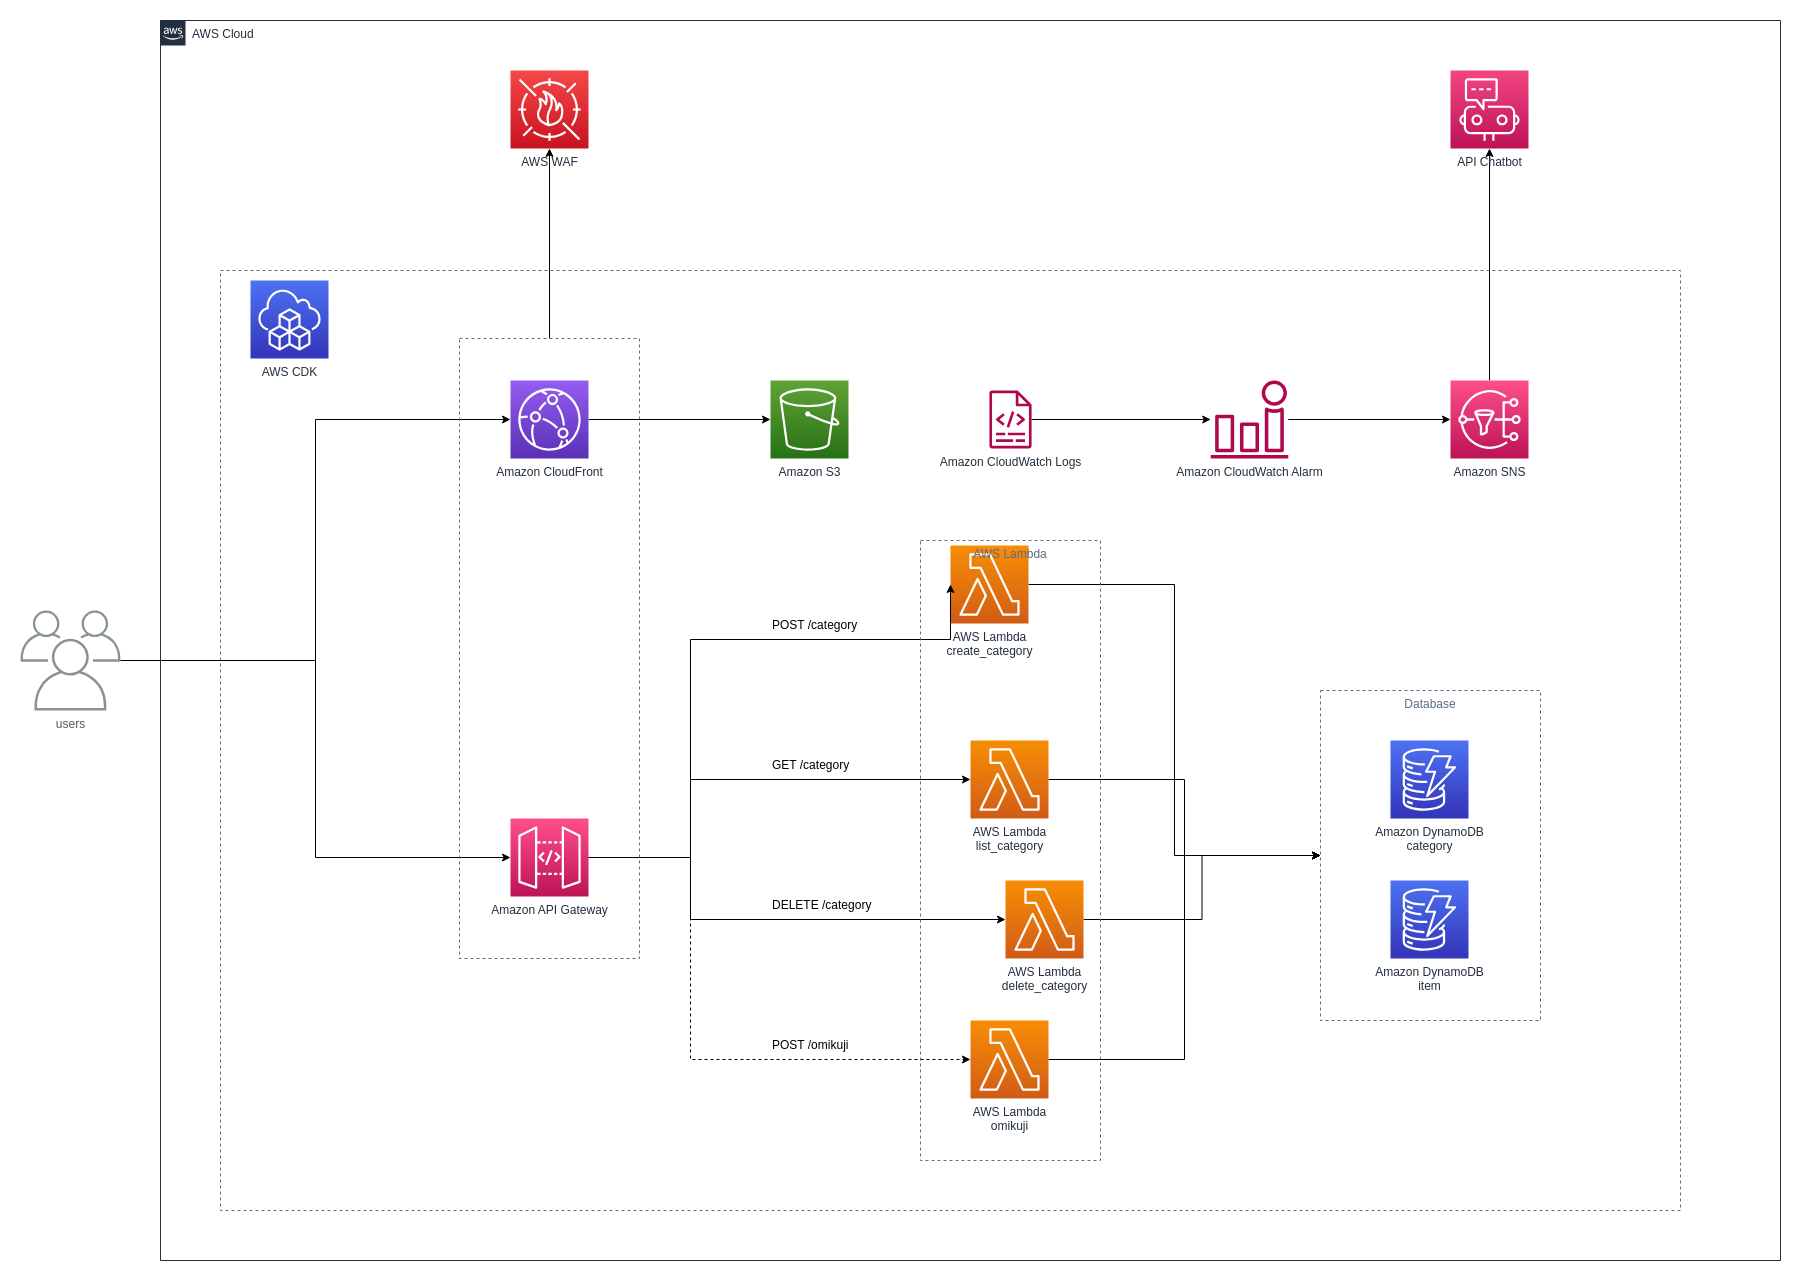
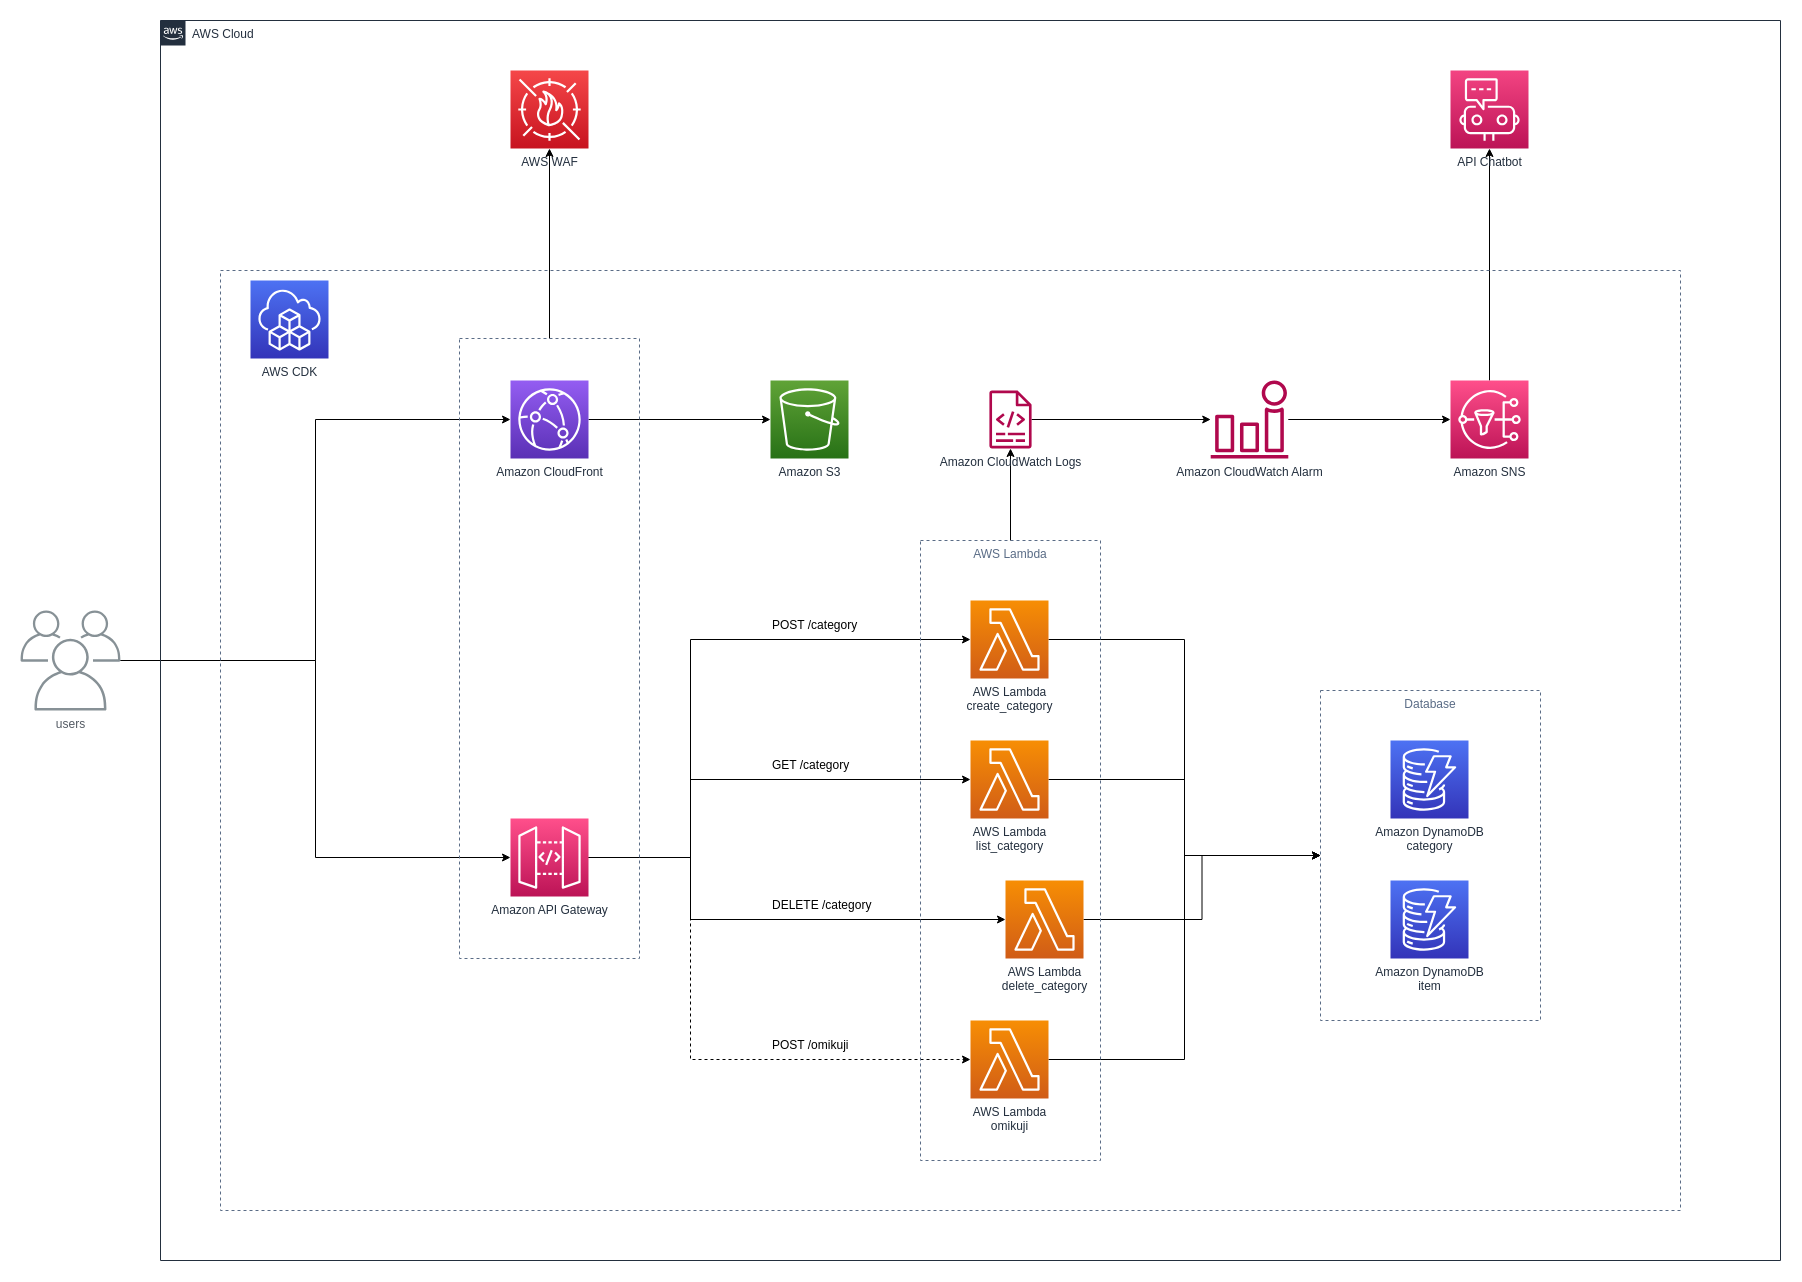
none -> (1011, 498)
(990, 585) -> (1010, 640)
